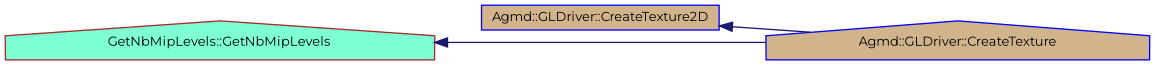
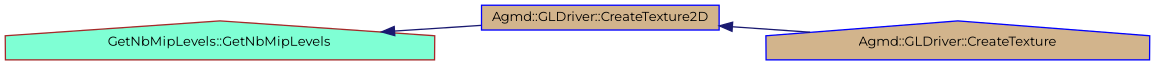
(607, 42) -> (438, 28)
